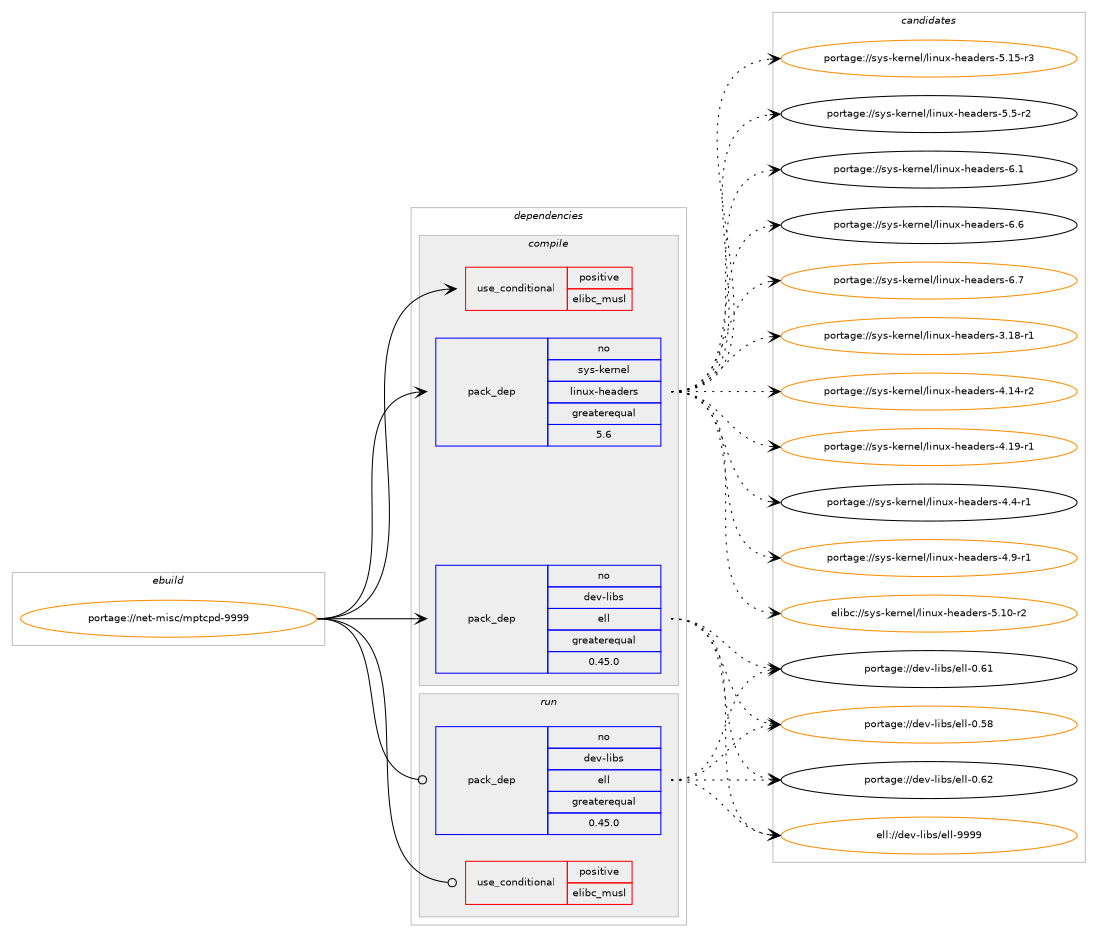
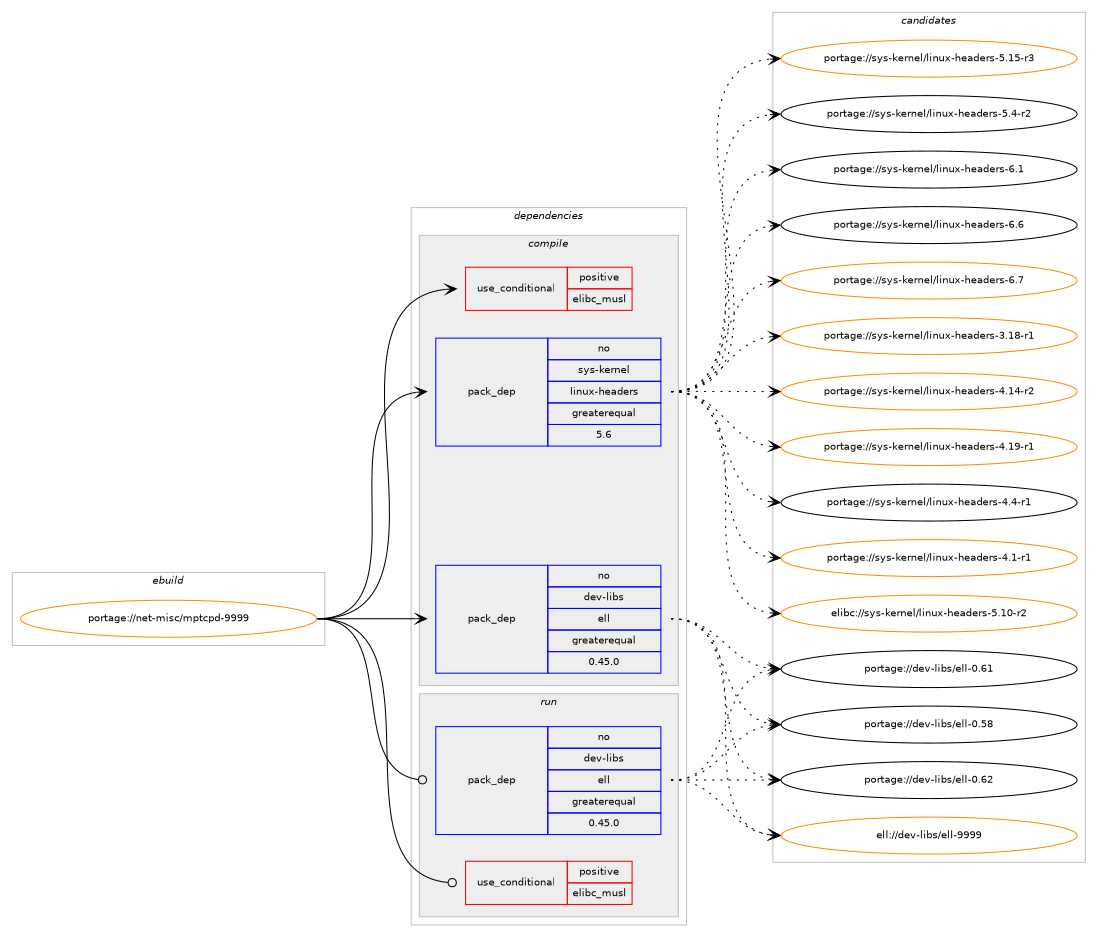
(929, 114) -> (929, 114)
(929, 558) -> (929, 558)
(929, 725) -> (929, 725)
